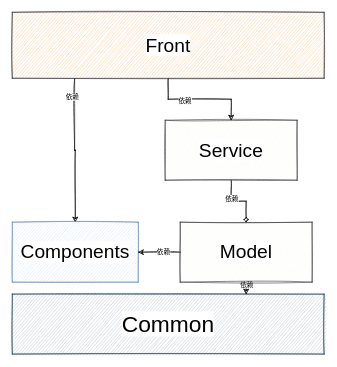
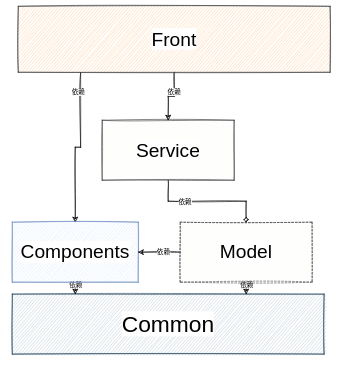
(168, 45) -> (174, 39)
(231, 150) -> (168, 150)
(246, 252) -> (246, 252)
none -> (75, 287)
